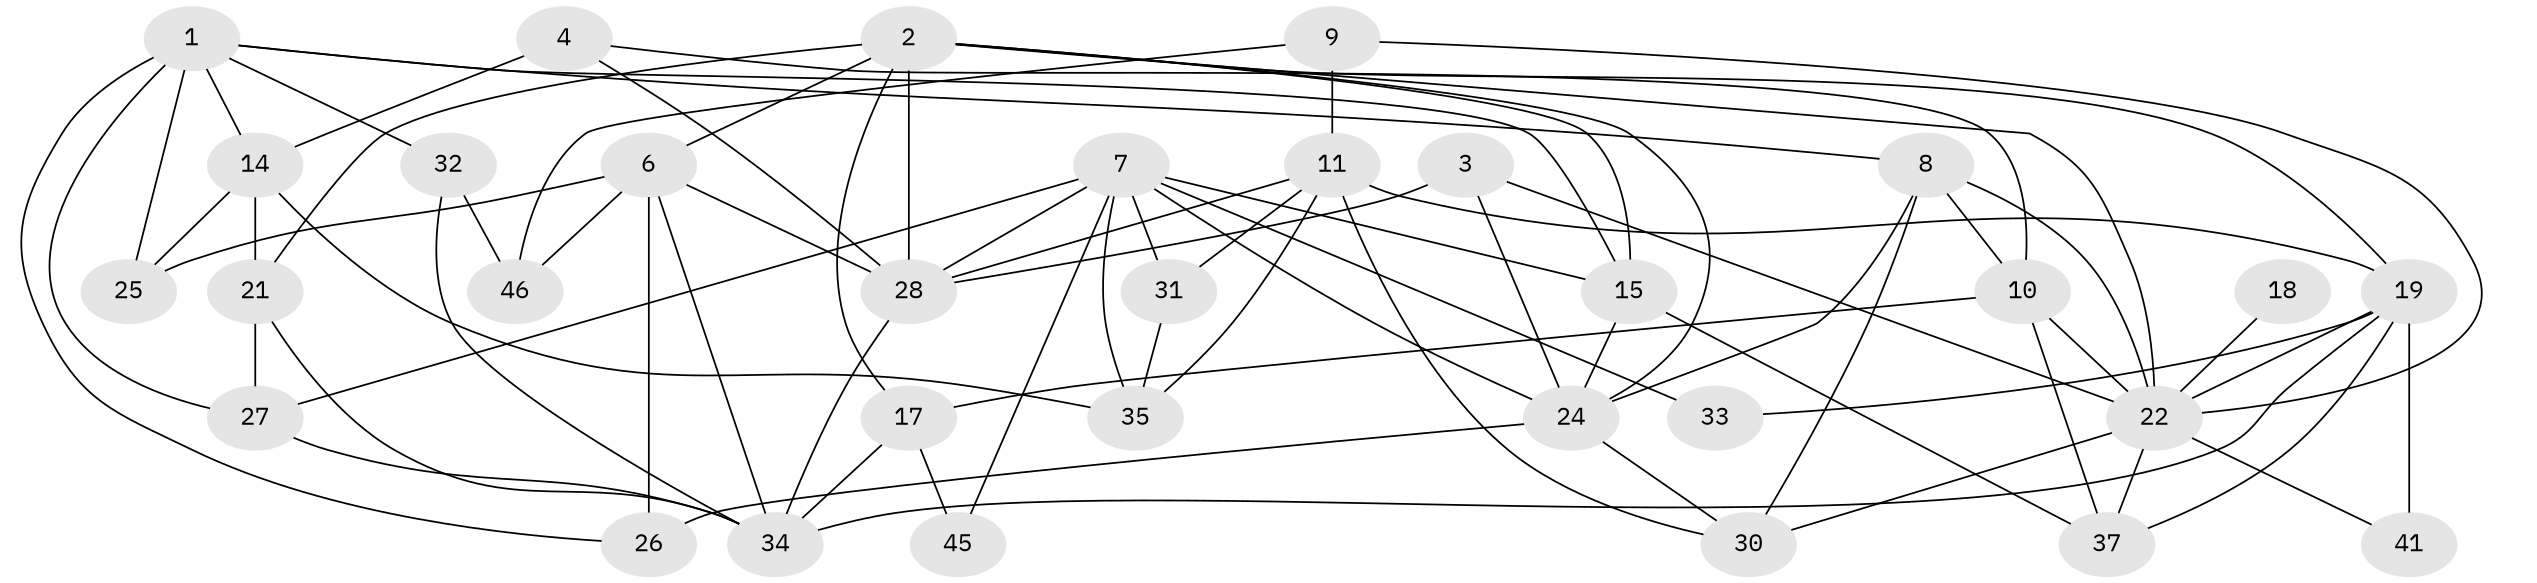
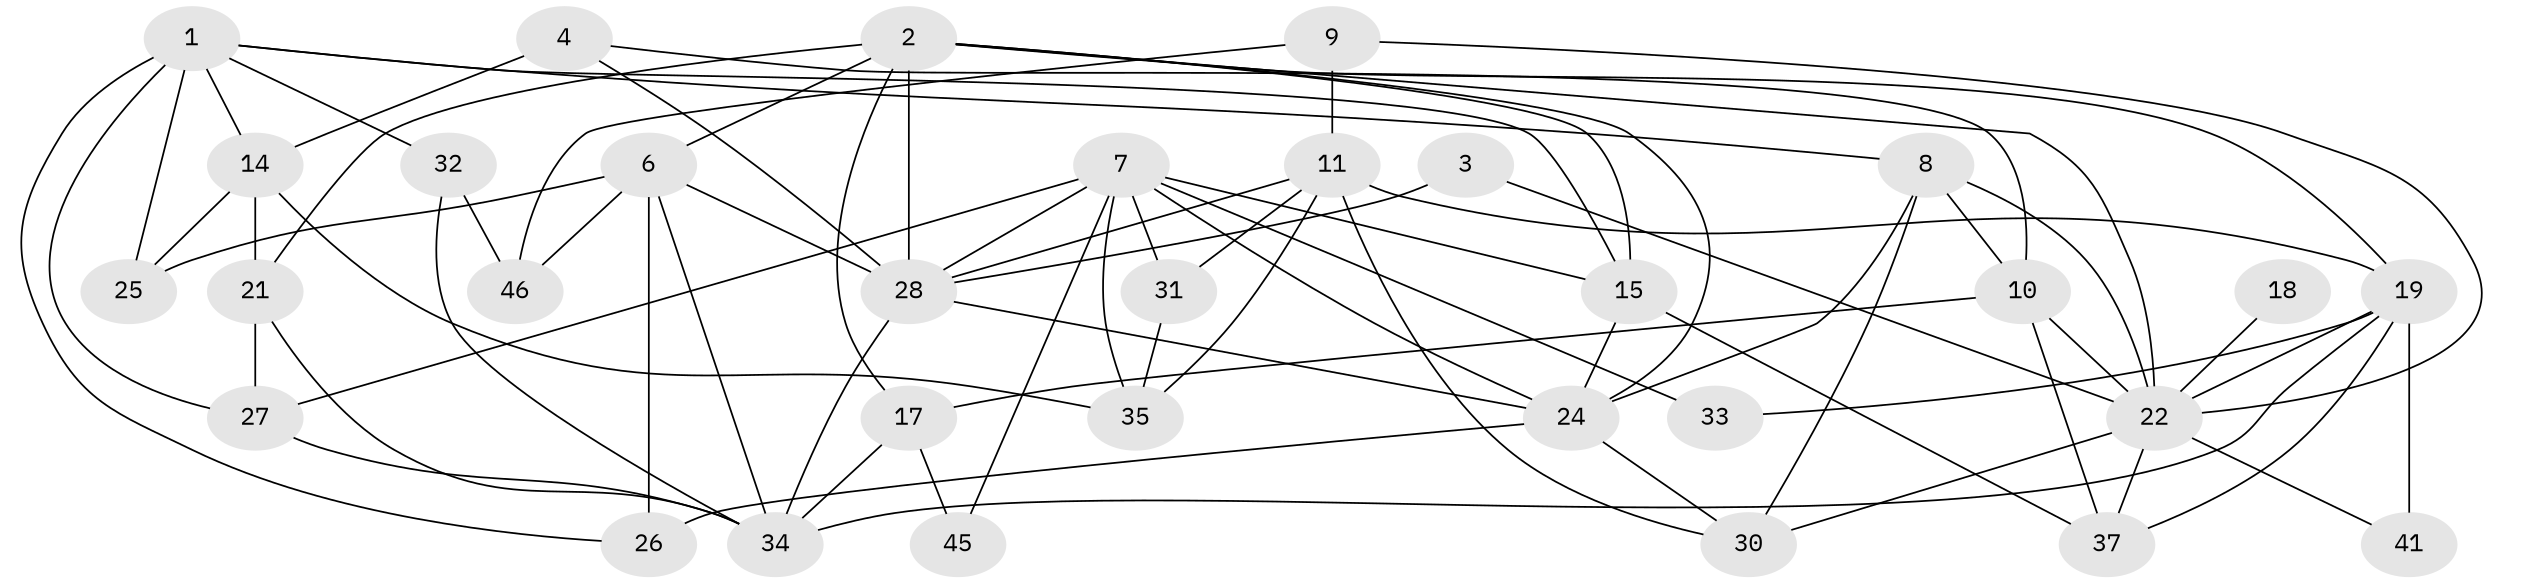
(1519, 292) -> (1240, 355)
